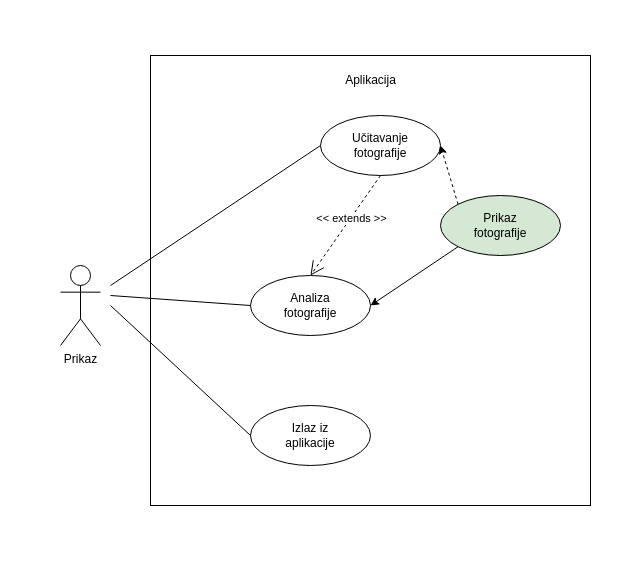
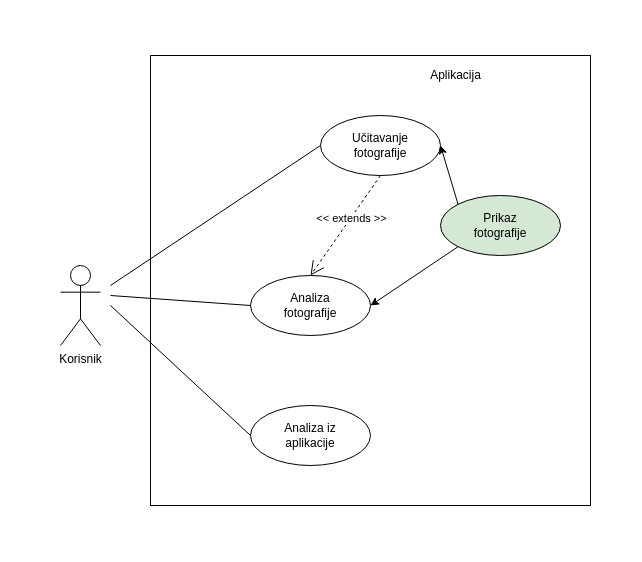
(371, 81) -> (456, 76)
(450, 177) -> (450, 177)
(81, 360) -> (81, 360)
(311, 436) -> (311, 436)
